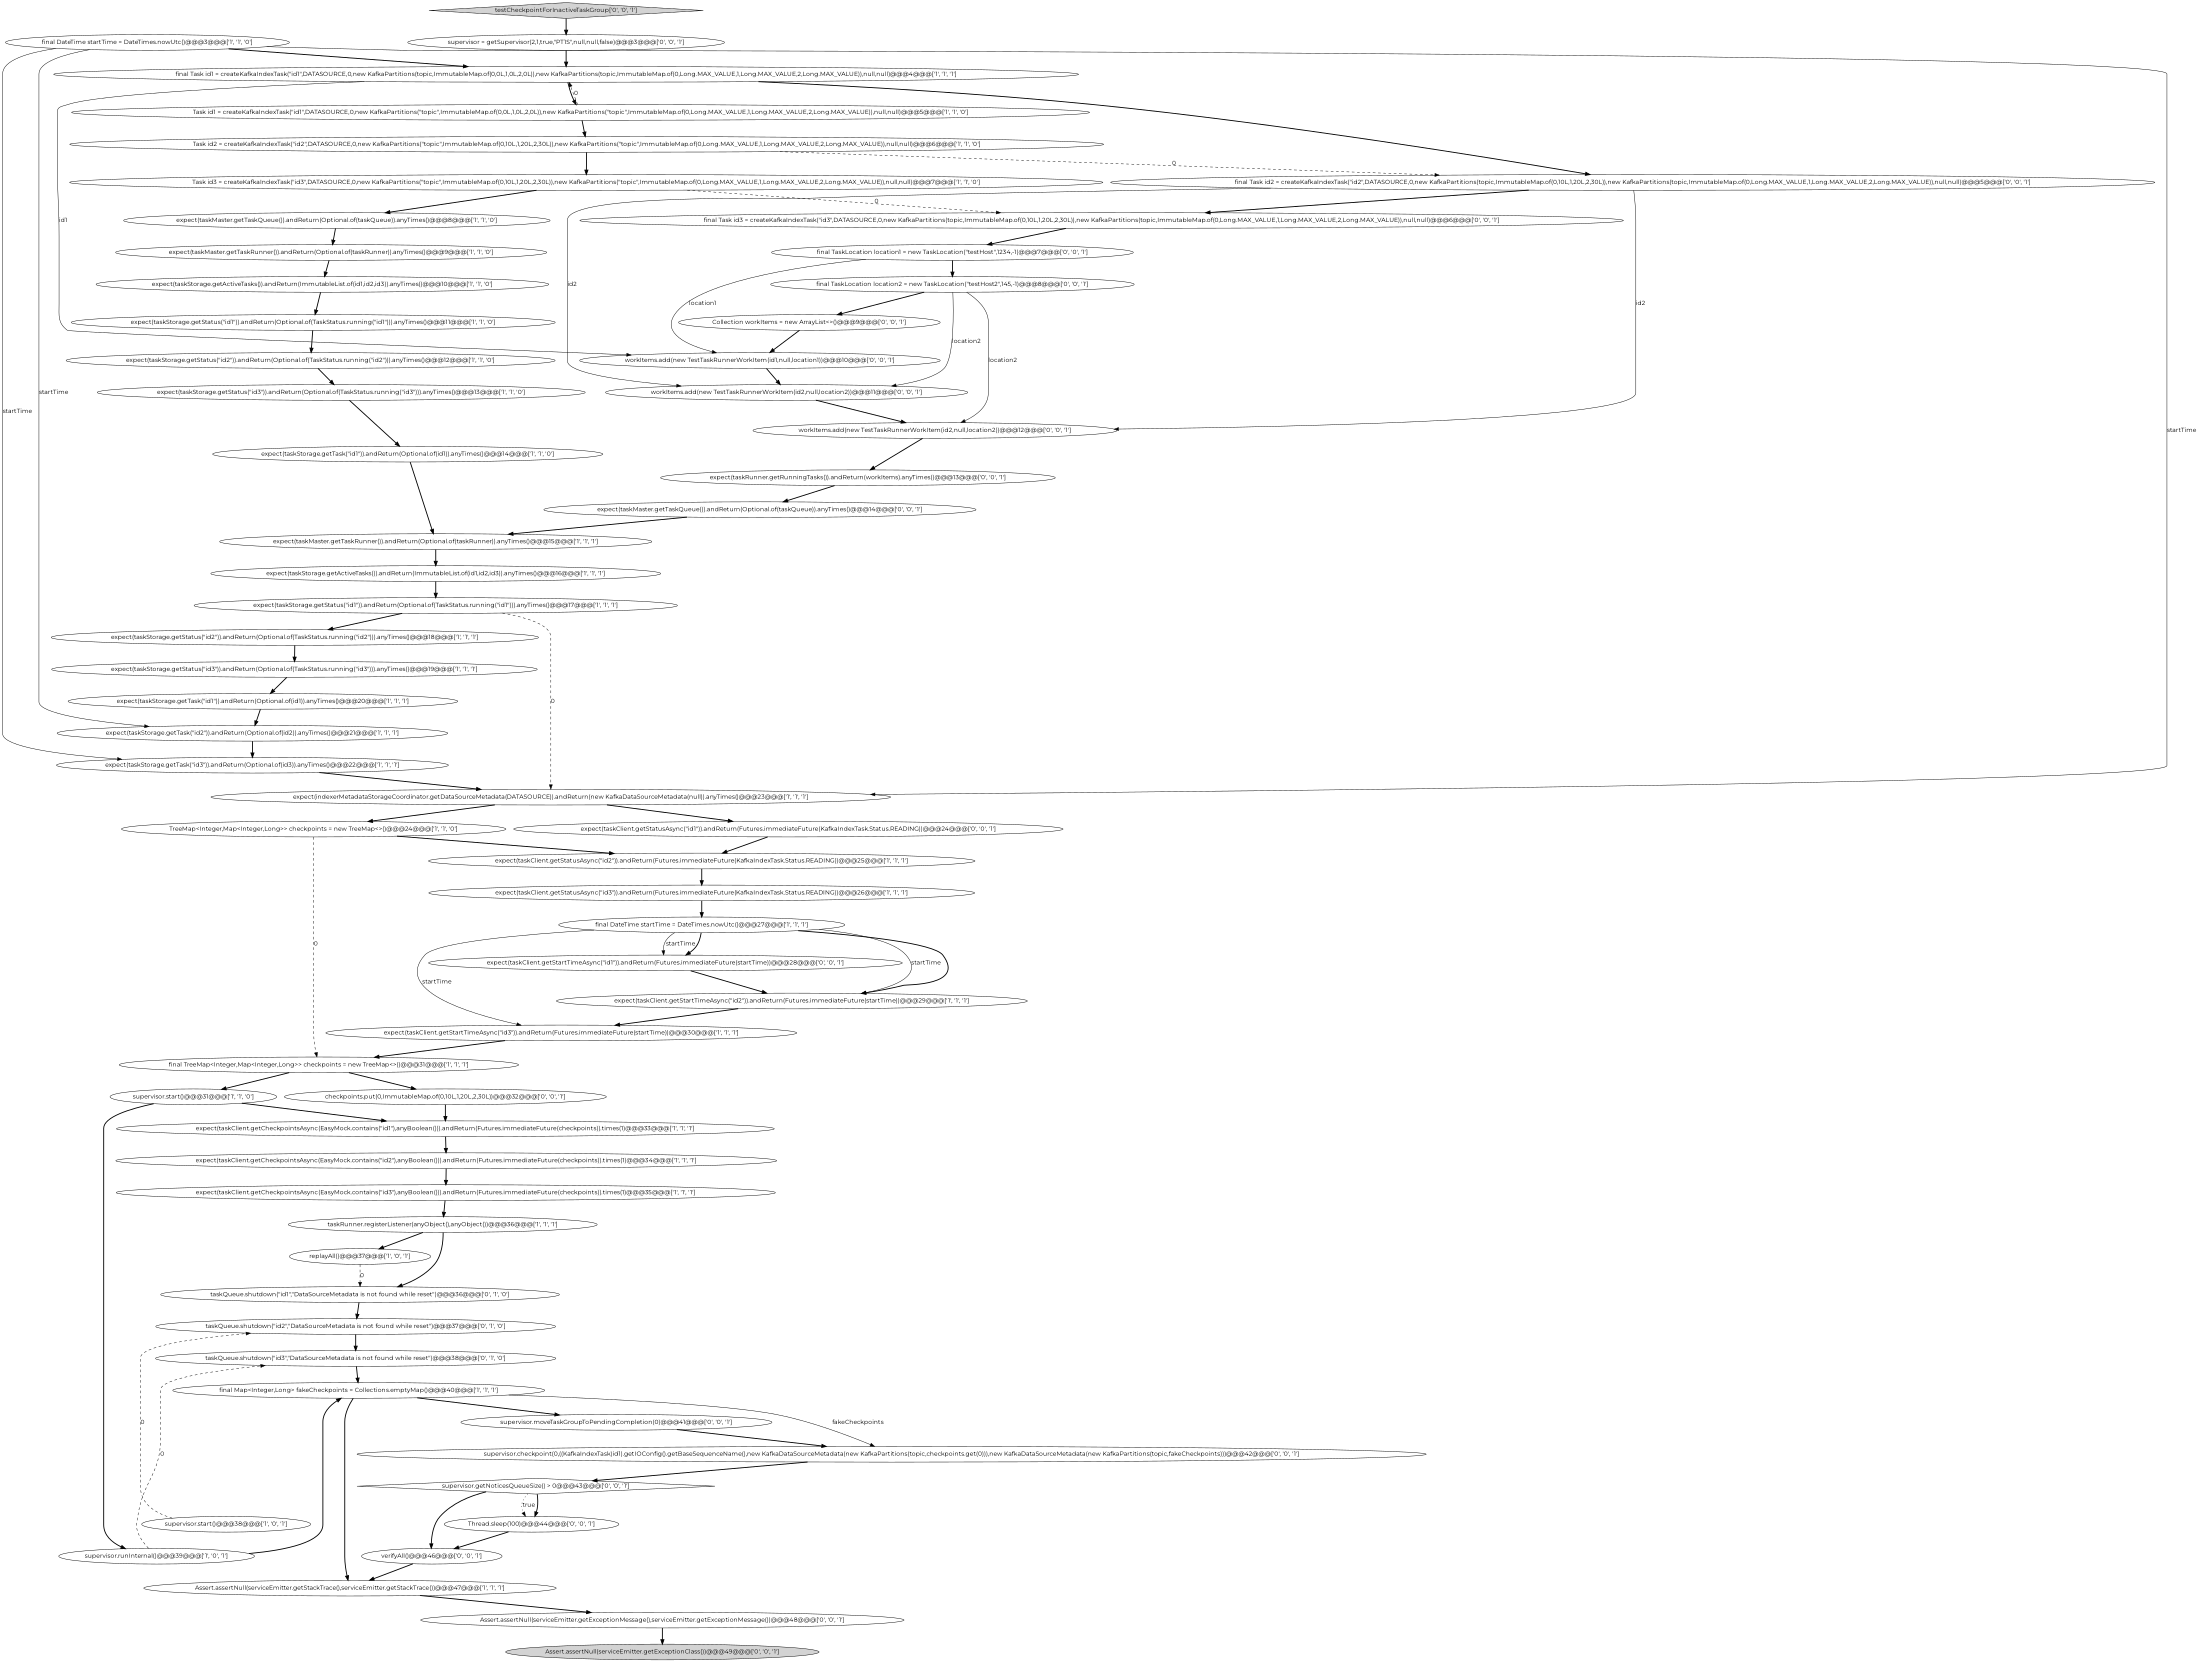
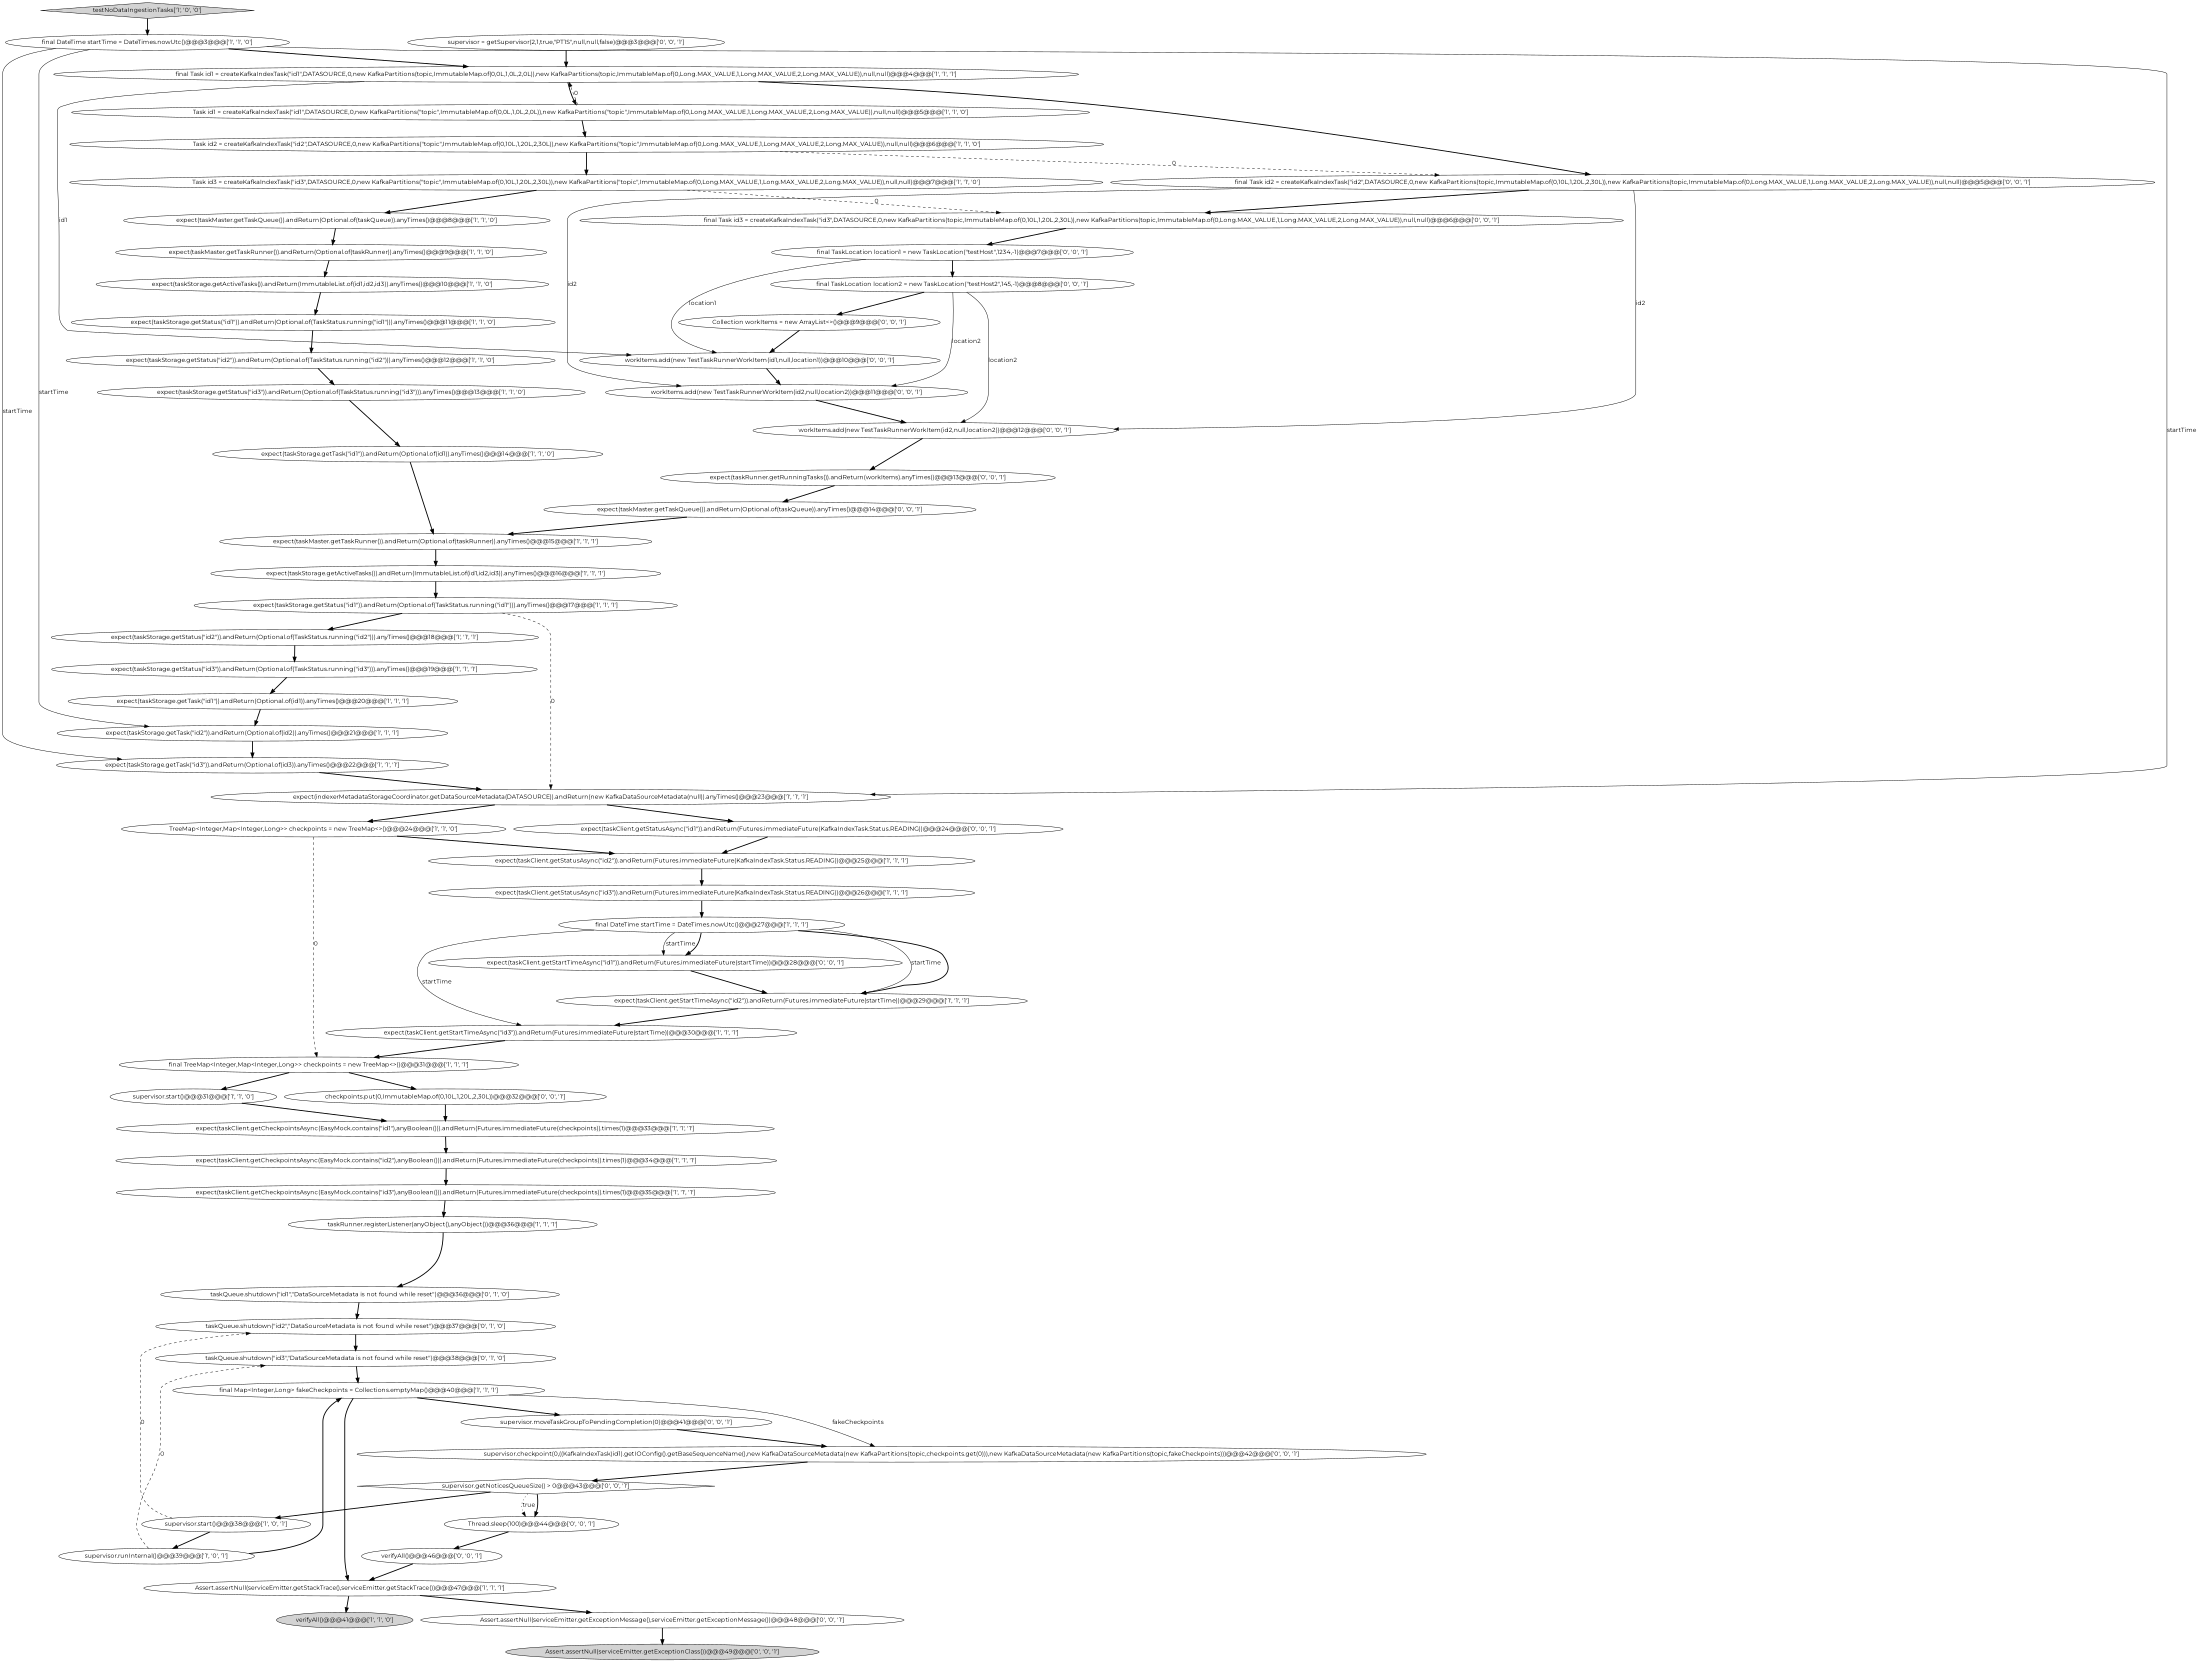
none -> (147, 10)
(566, 10) -> none
(360, 1256) -> none
(104, 1312) -> (193, 1539)
(449, 1509) -> (385, 1505)
none -> (345, 1620)
